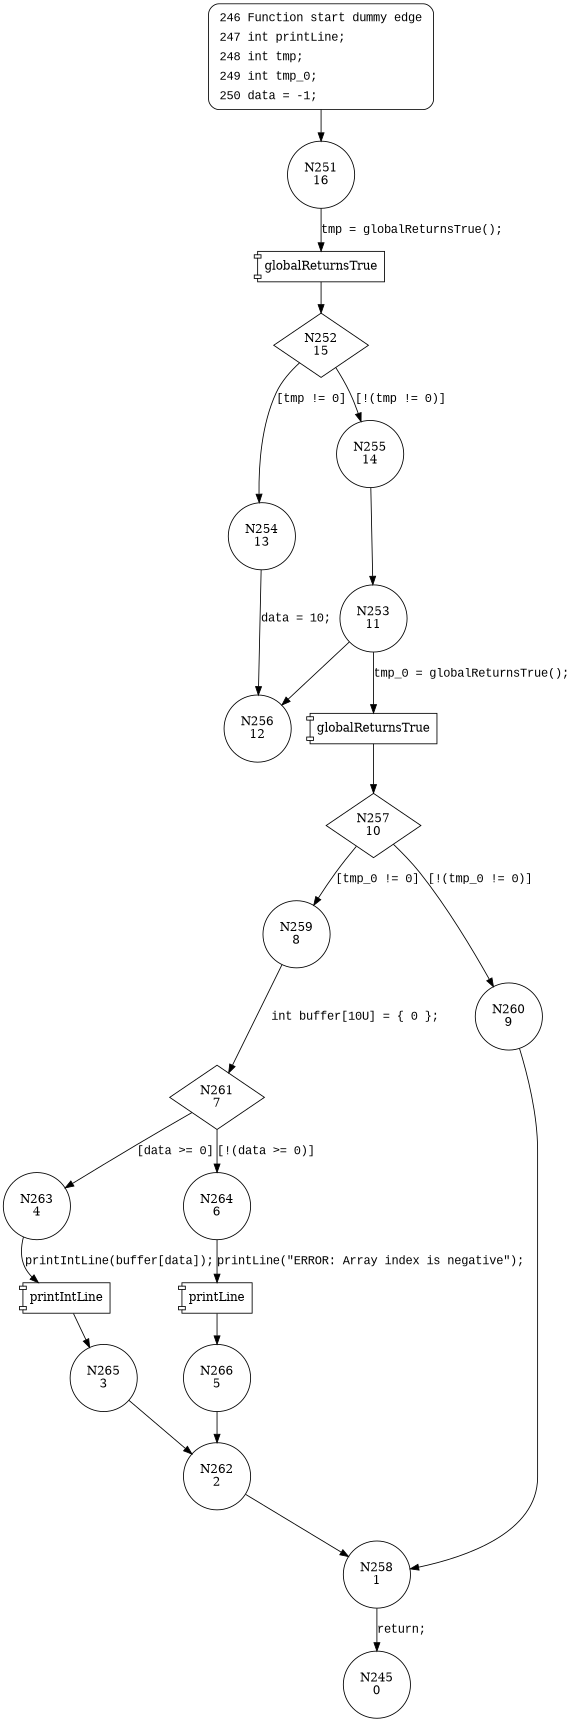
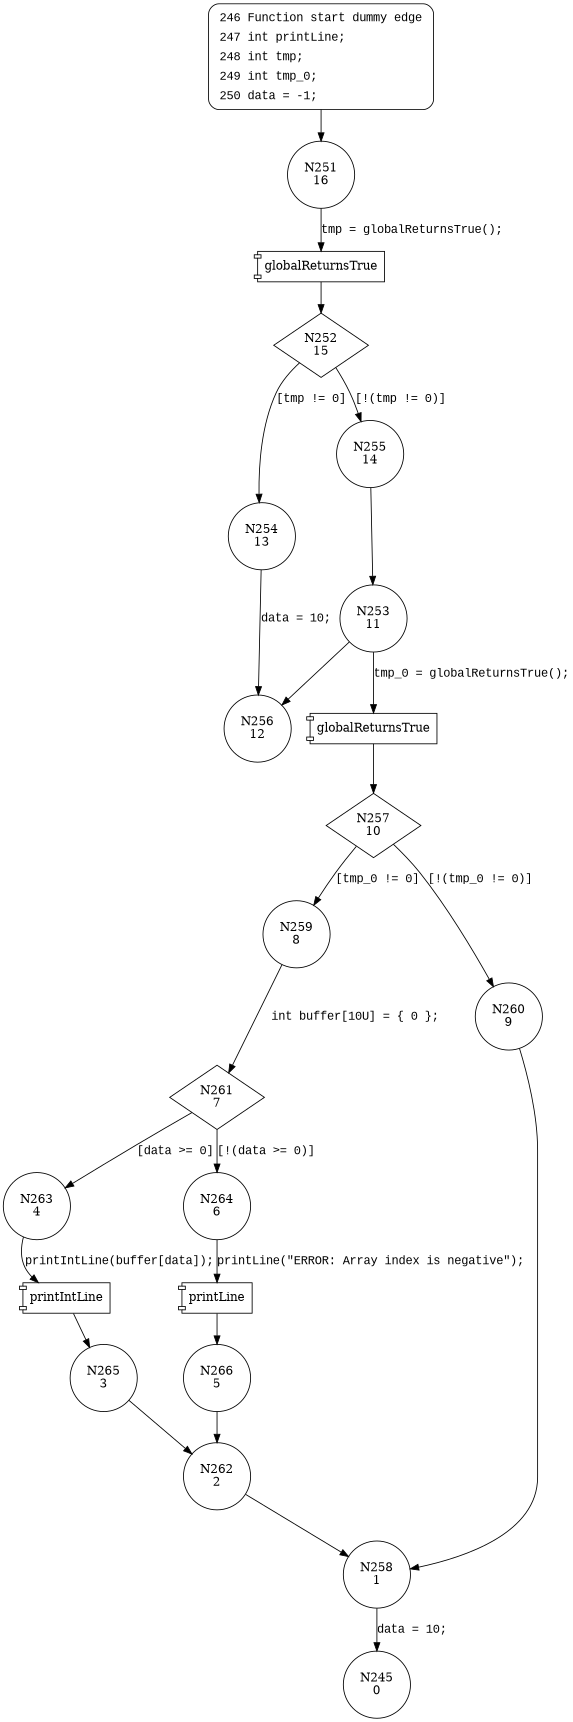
(401, 1630) -> (412, 1630)
